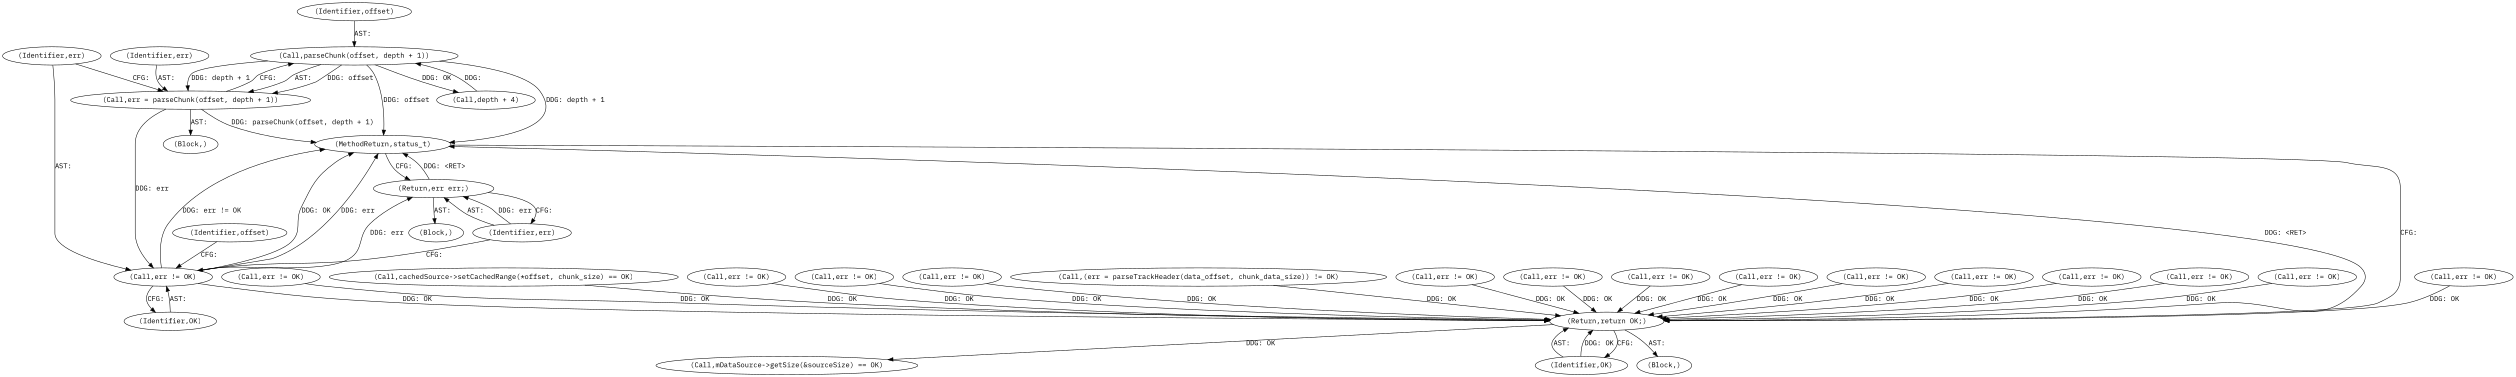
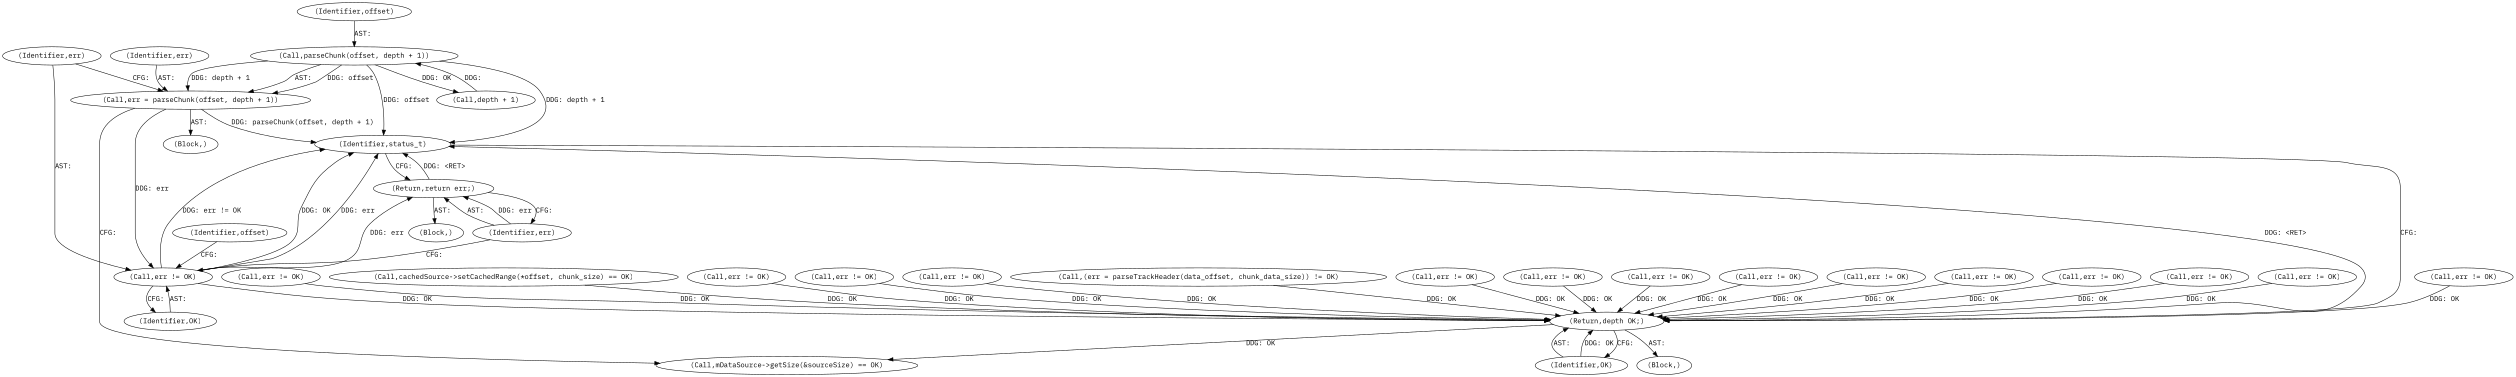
(256, 76) -> (260, 349)
(486, 100) -> (486, 100)
(383, 144) -> (383, 144)
(434, 189) -> (434, 189)
(1607, 321) -> (1607, 321)
